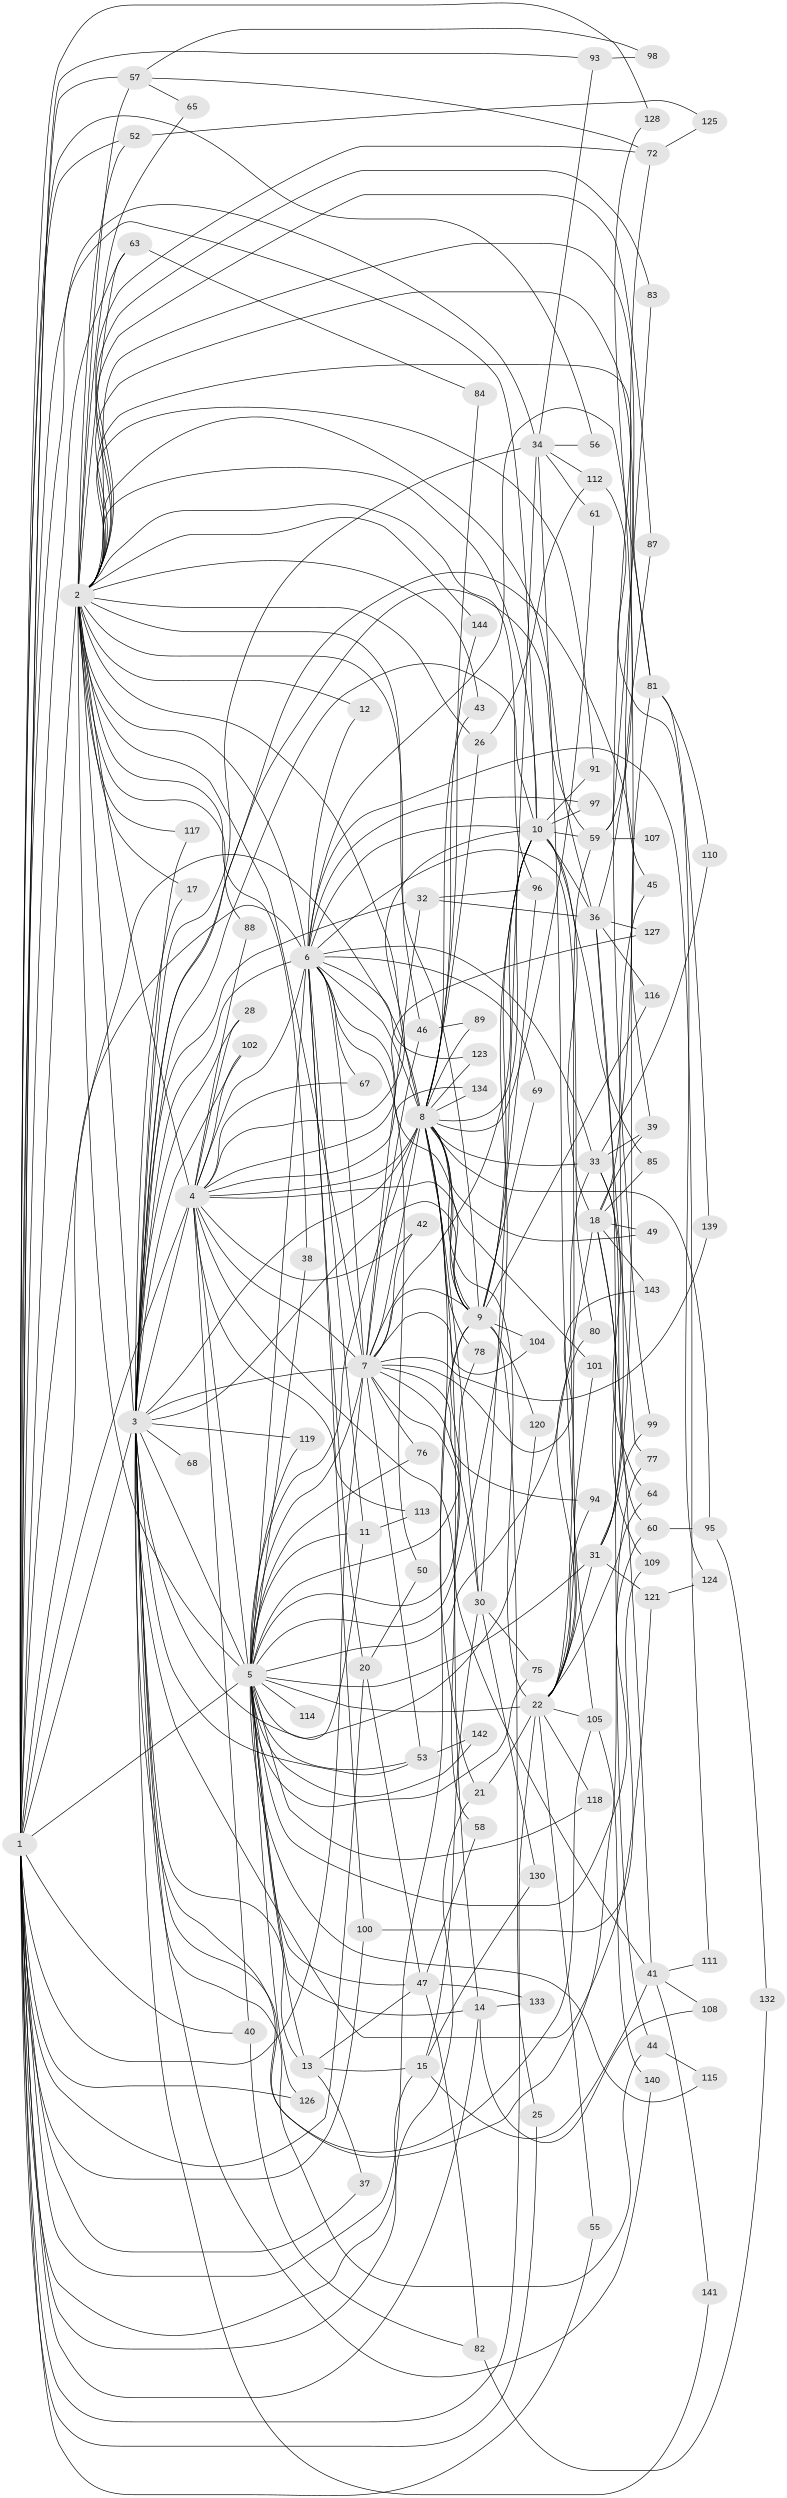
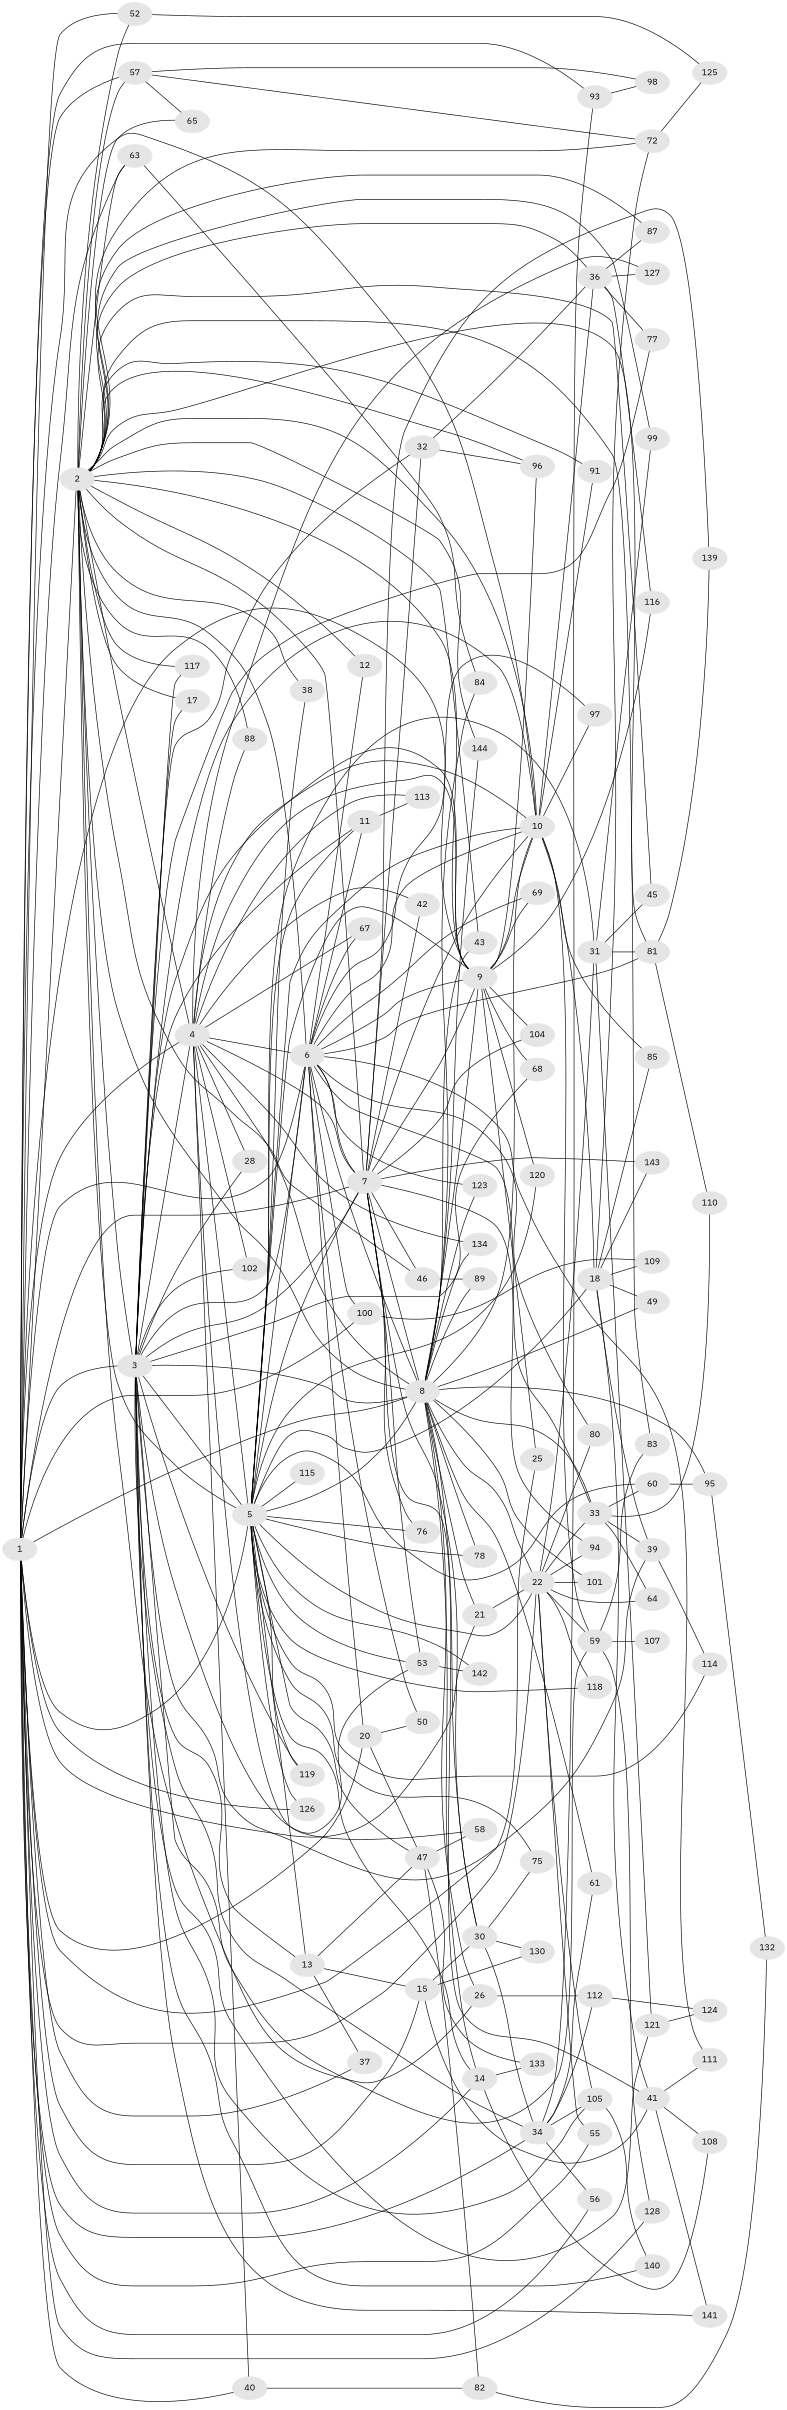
none -> (504, 1026)
none -> (682, 1607)
(652, 2046) -> none
